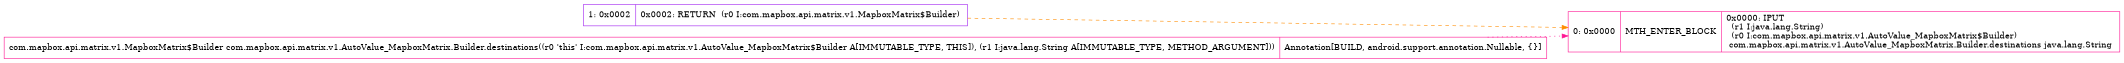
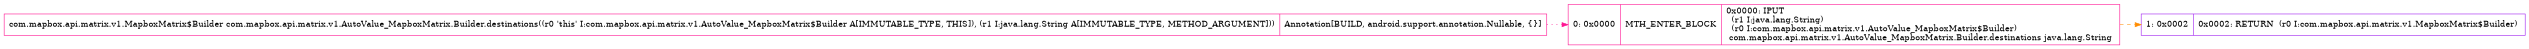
(1265, 23) -> (2127, 25)
